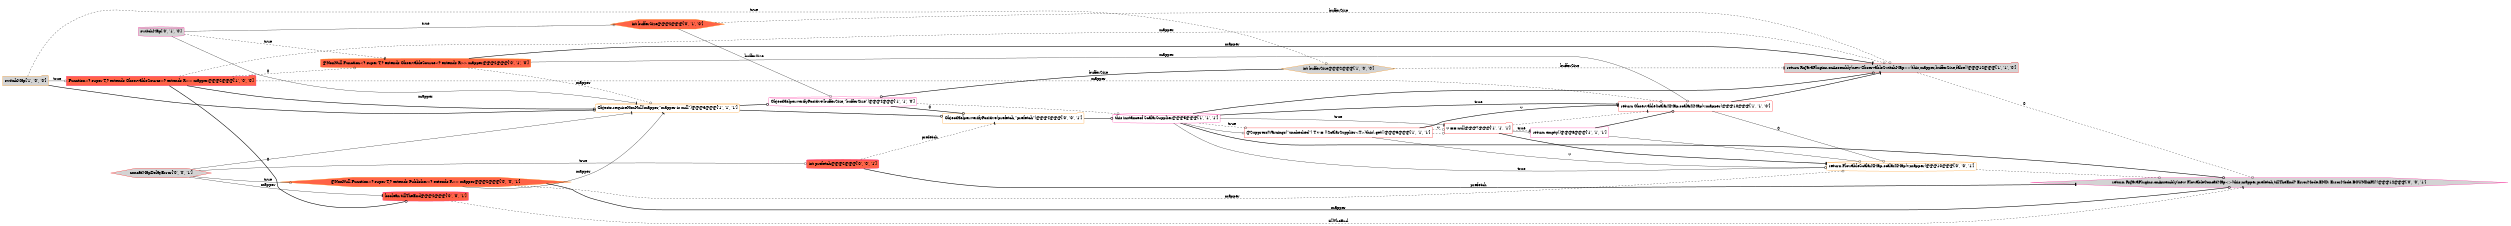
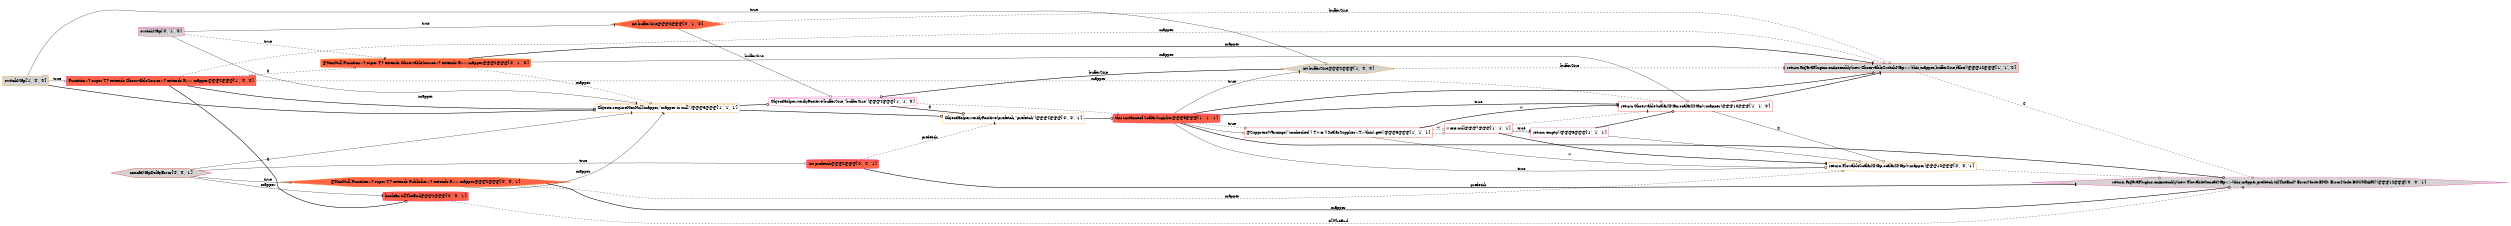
(665, 12) -> (665, 12)
(399, 28) -> (399, 28)
(1166, 118) -> (1166, 118)
(1332, 120) -> (1233, 85)
